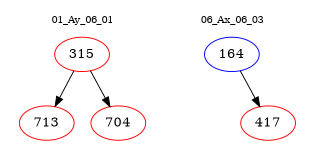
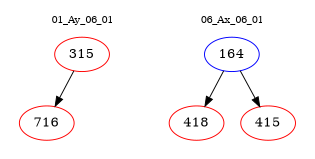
(232, 21) -> (232, 21)
(47, 123) -> (47, 123)
(118, 123) -> none
none -> (197, 123)
(268, 123) -> (268, 123)
